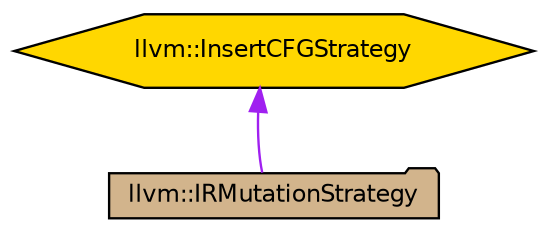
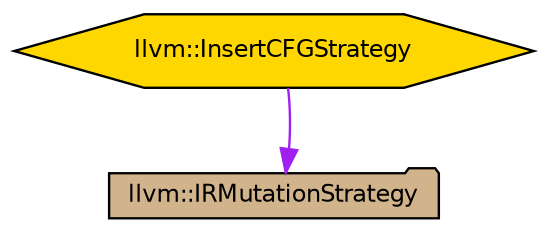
(259, 142) -> (290, 118)
